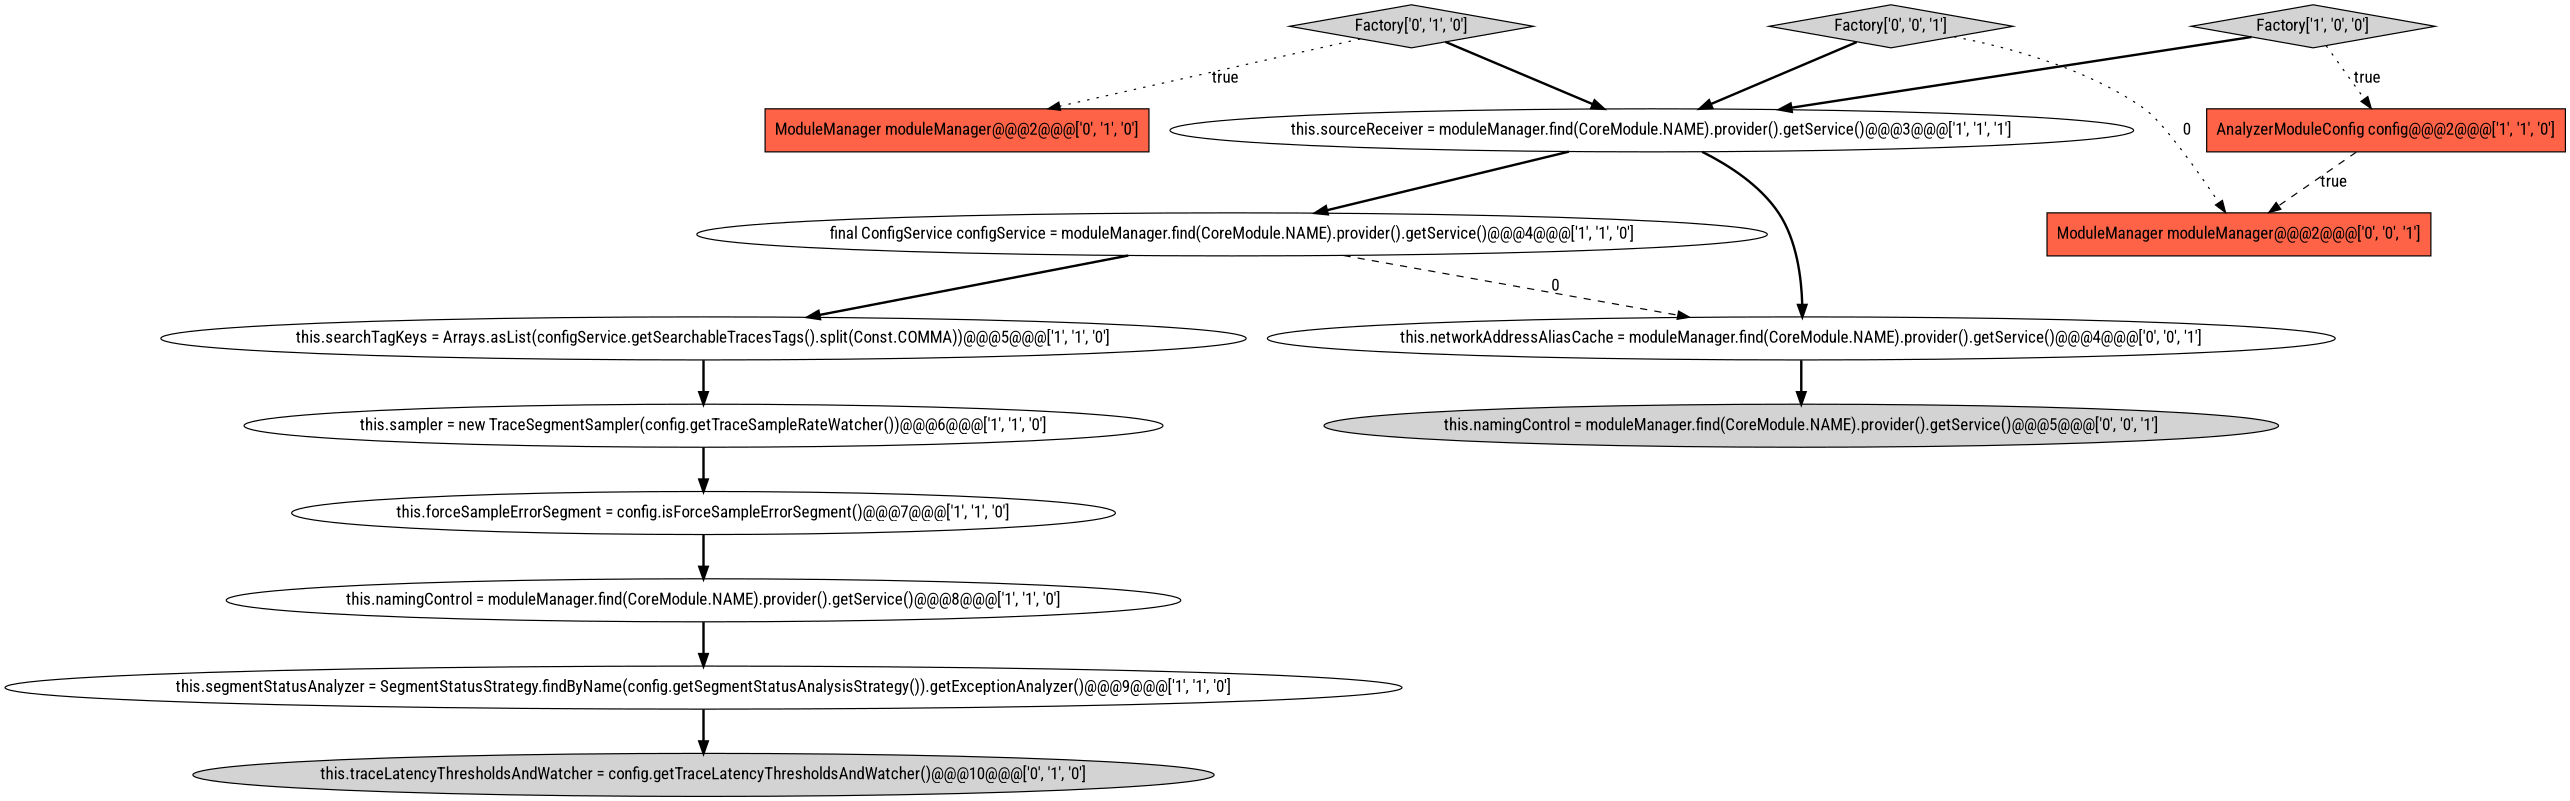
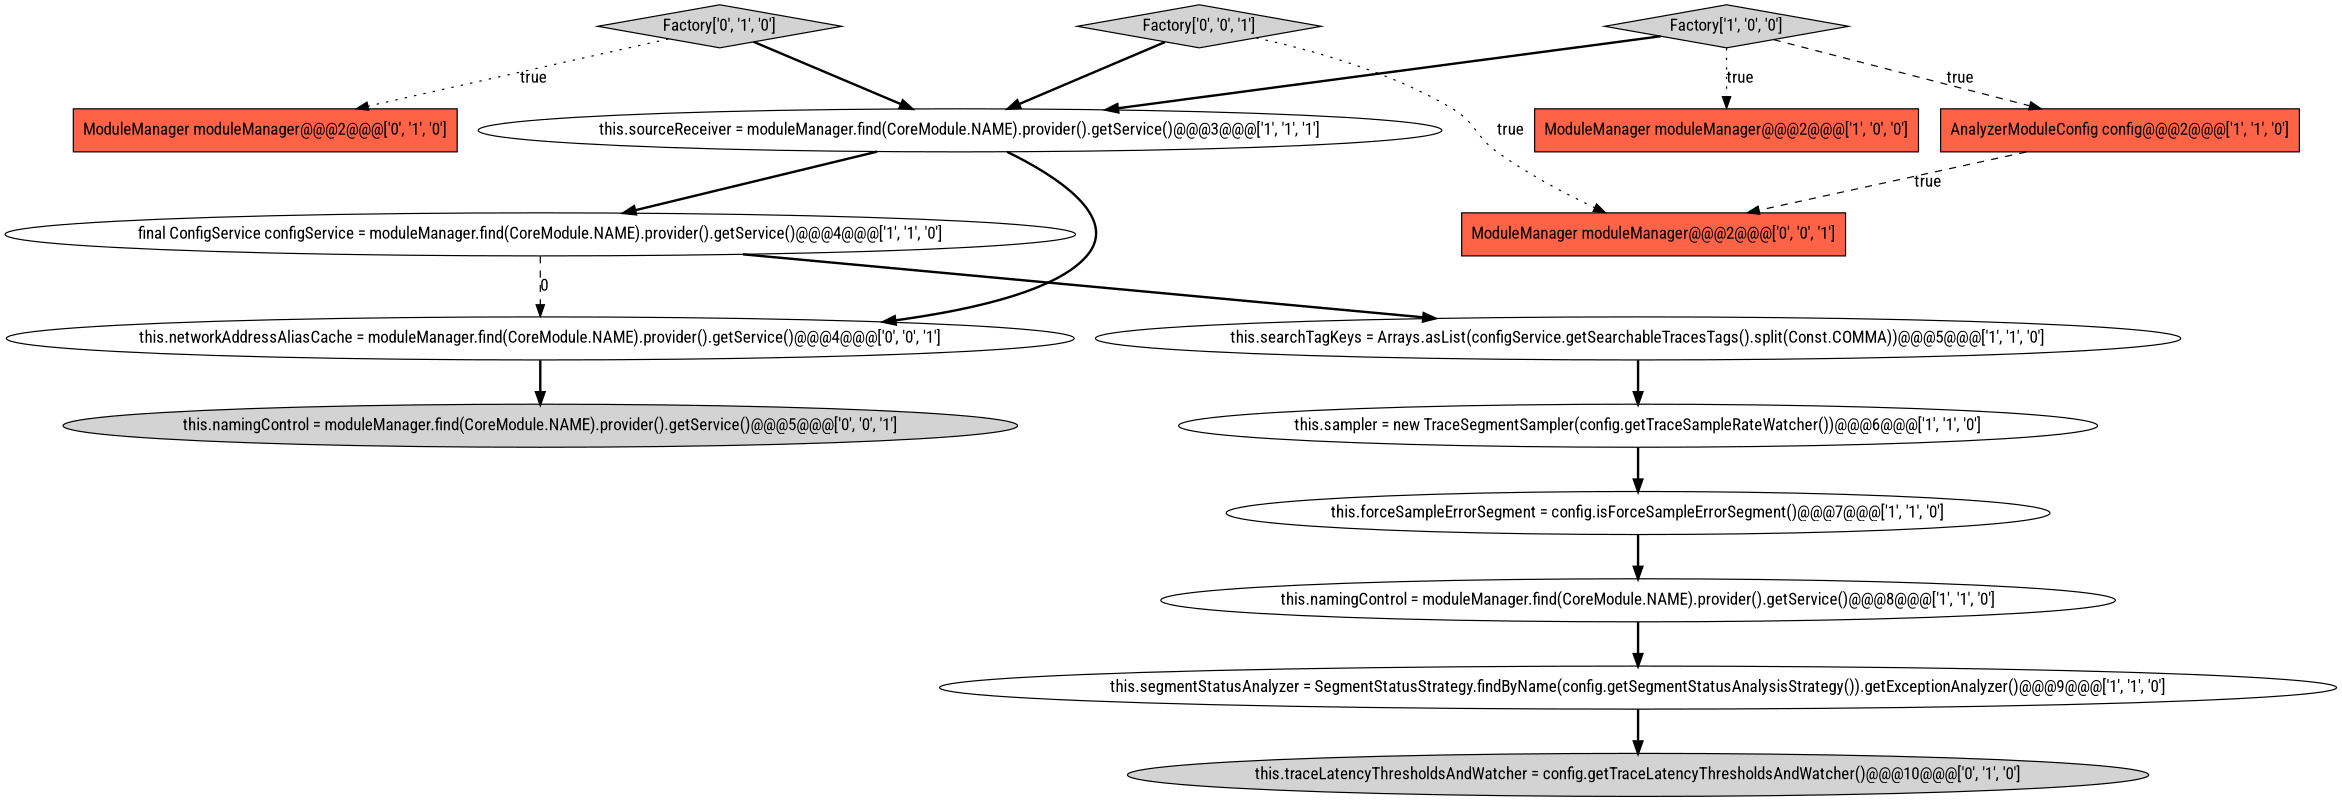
(2345, 72) -> (1901, 73)
none -> (1727, 130)
(2187, 130) -> (1511, 130)
